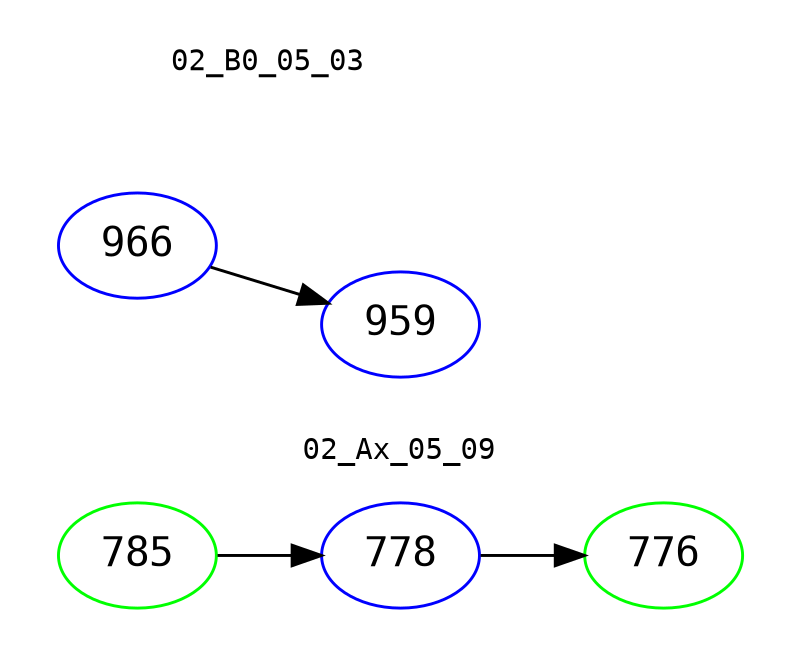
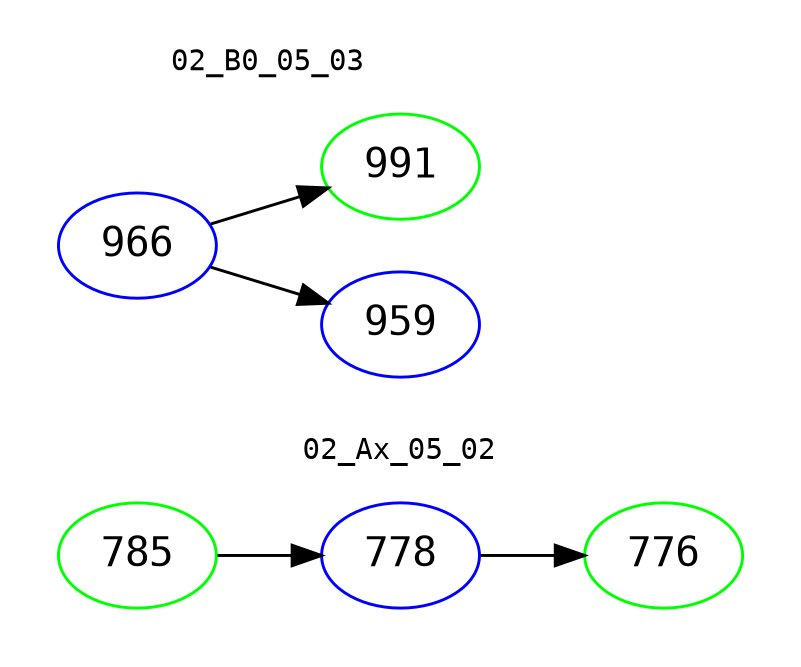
none -> (401, 167)
(401, 452) -> (401, 452)
